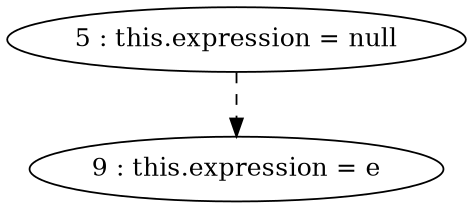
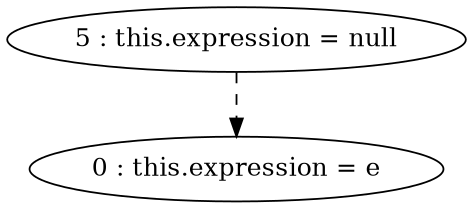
(237, 169) -> (237, 169)
